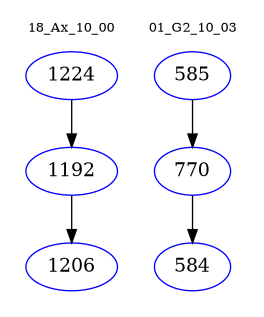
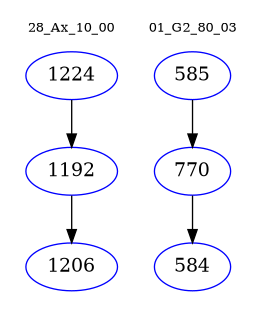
(72, 29) -> (72, 29)
(193, 29) -> (193, 29)
